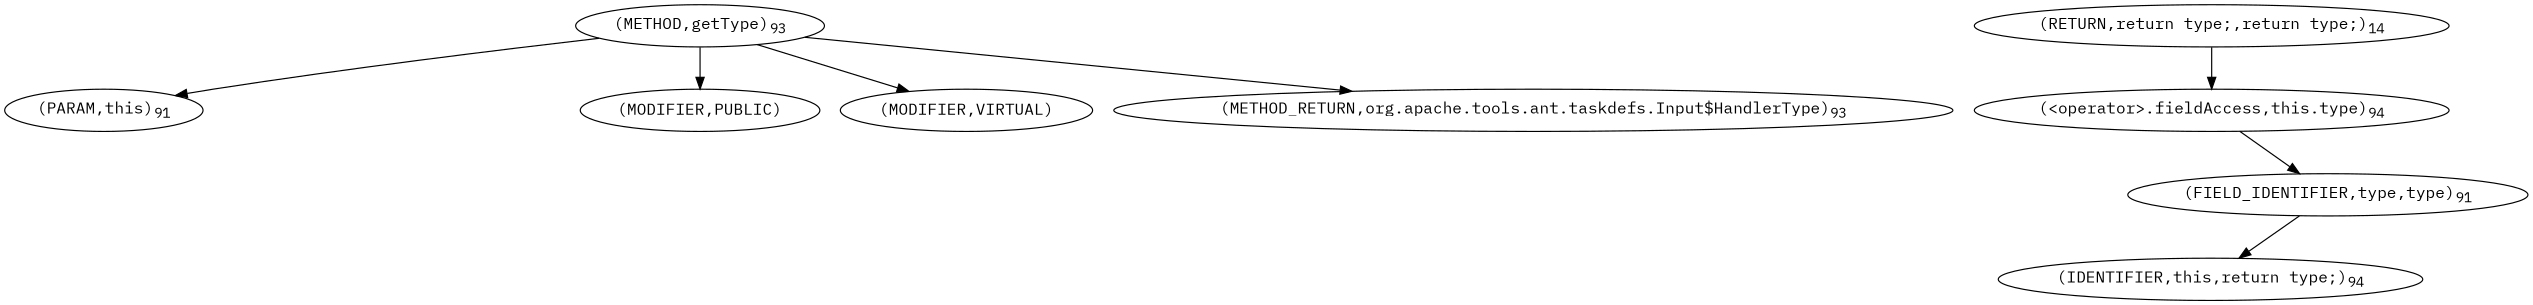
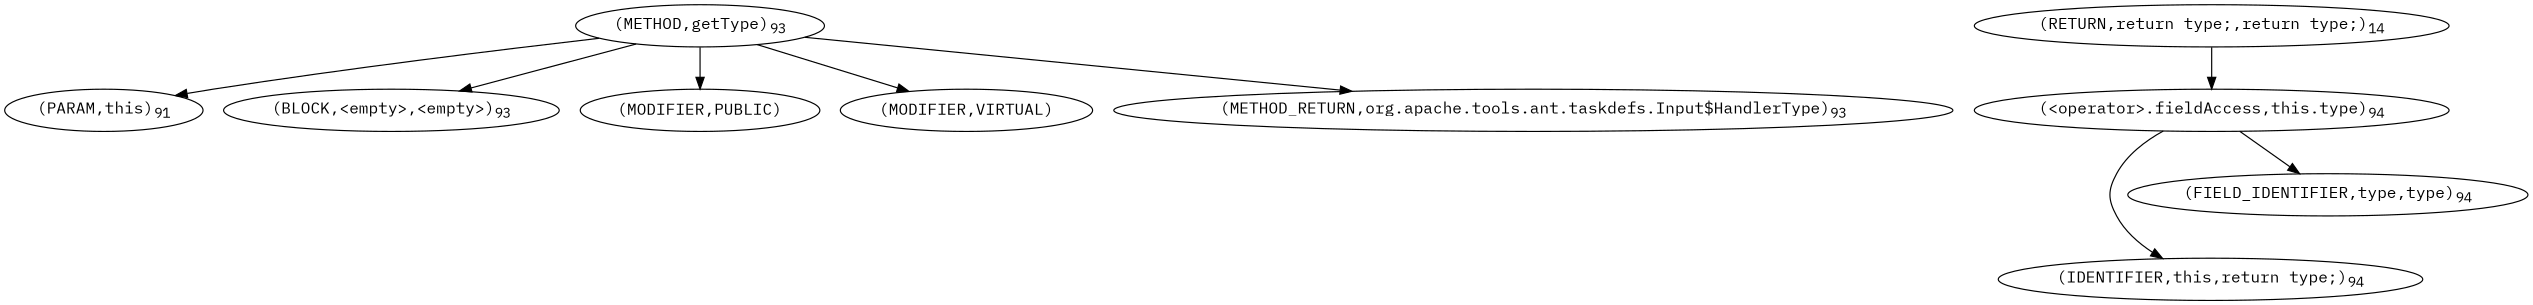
none -> (391, 110)
(2464, 193) -> (2464, 193)
(2274, 234) -> (2111, 189)
